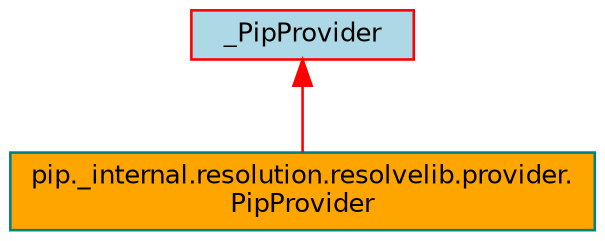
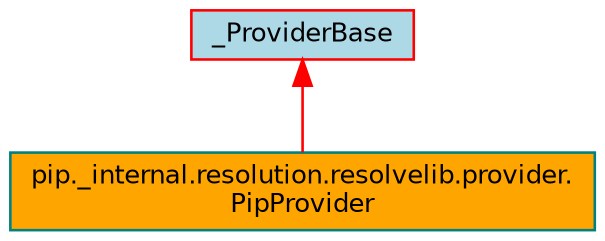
(303, 35) -> (303, 35)
